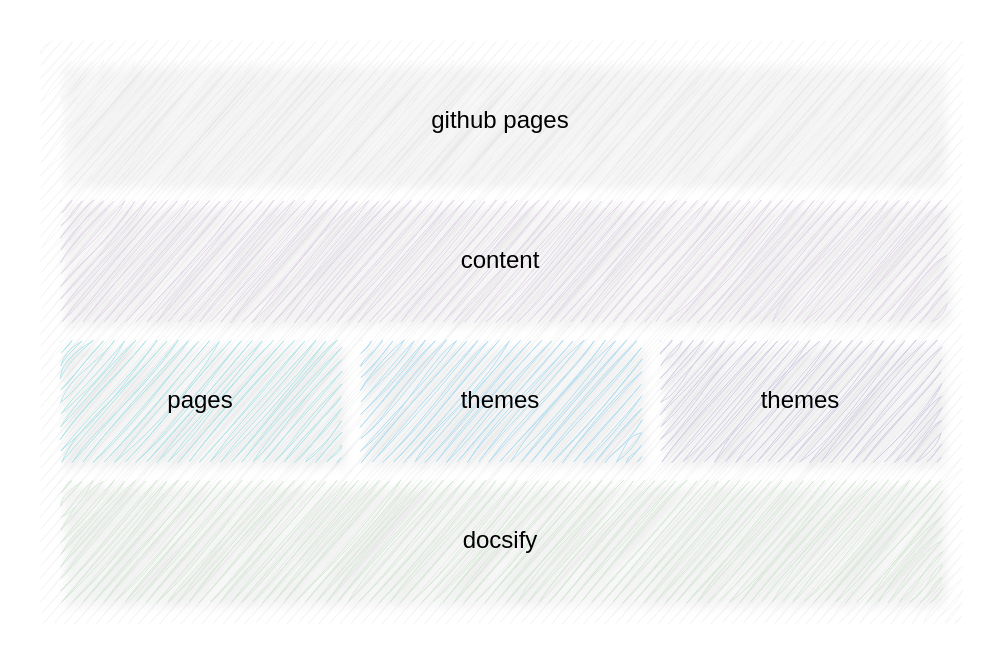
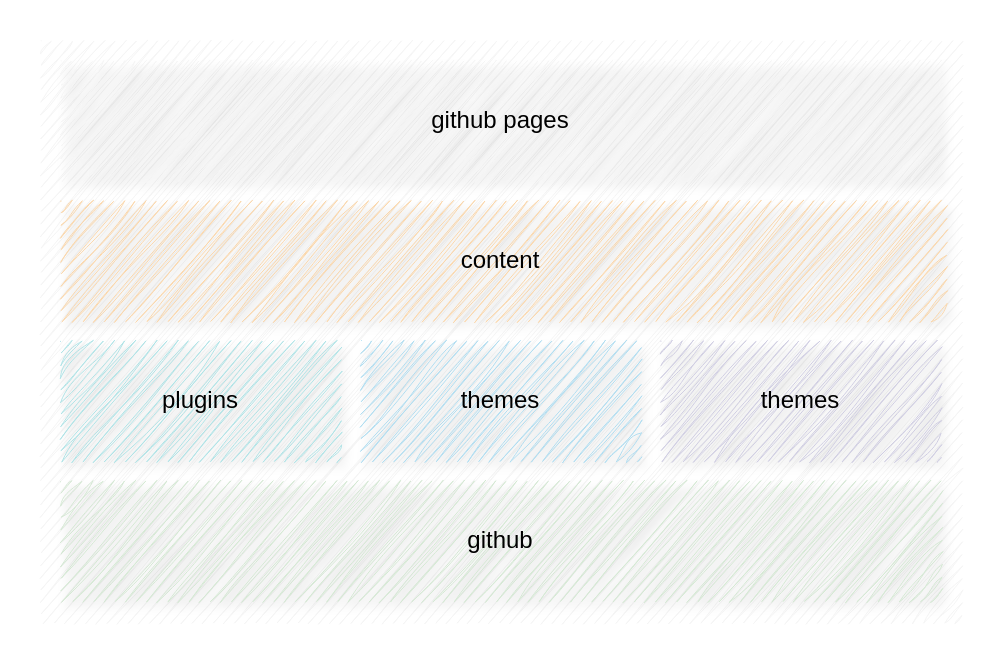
(501, 261) -> (501, 261)
(201, 401) -> (201, 401)
(501, 541) -> (501, 541)
